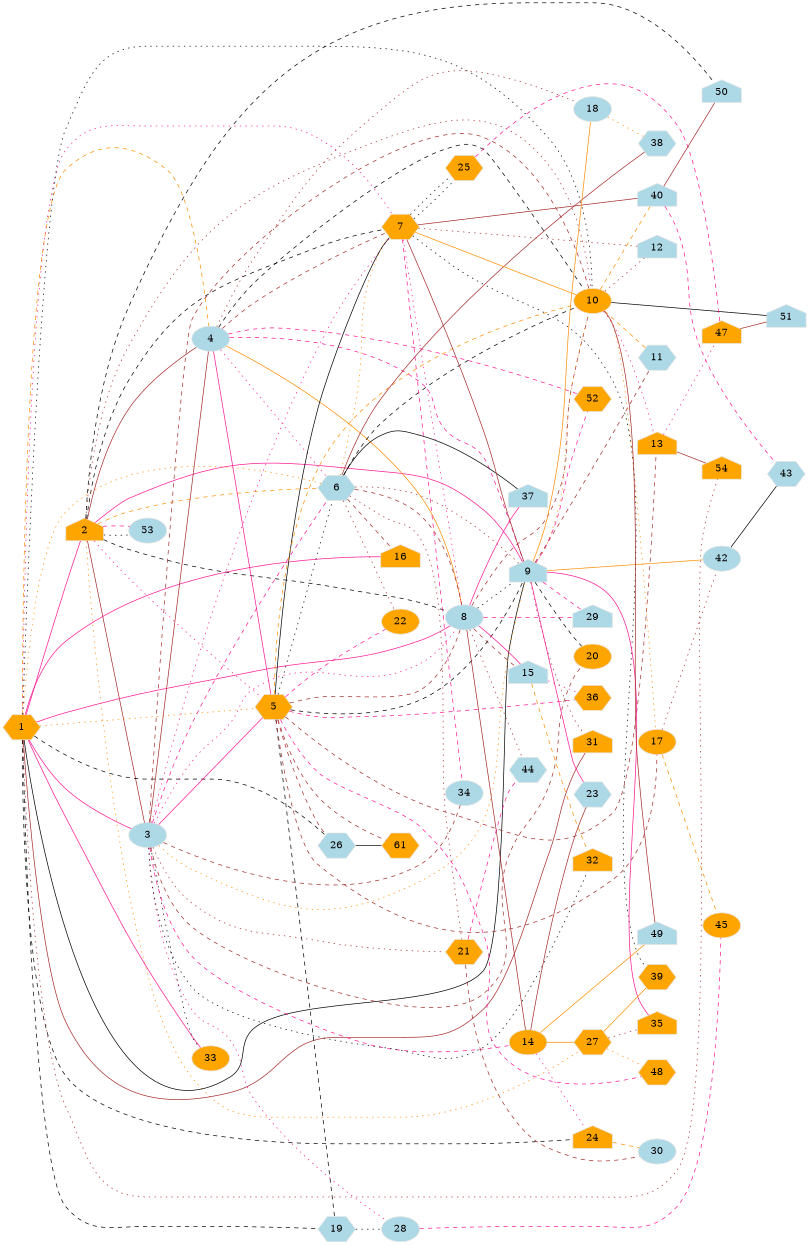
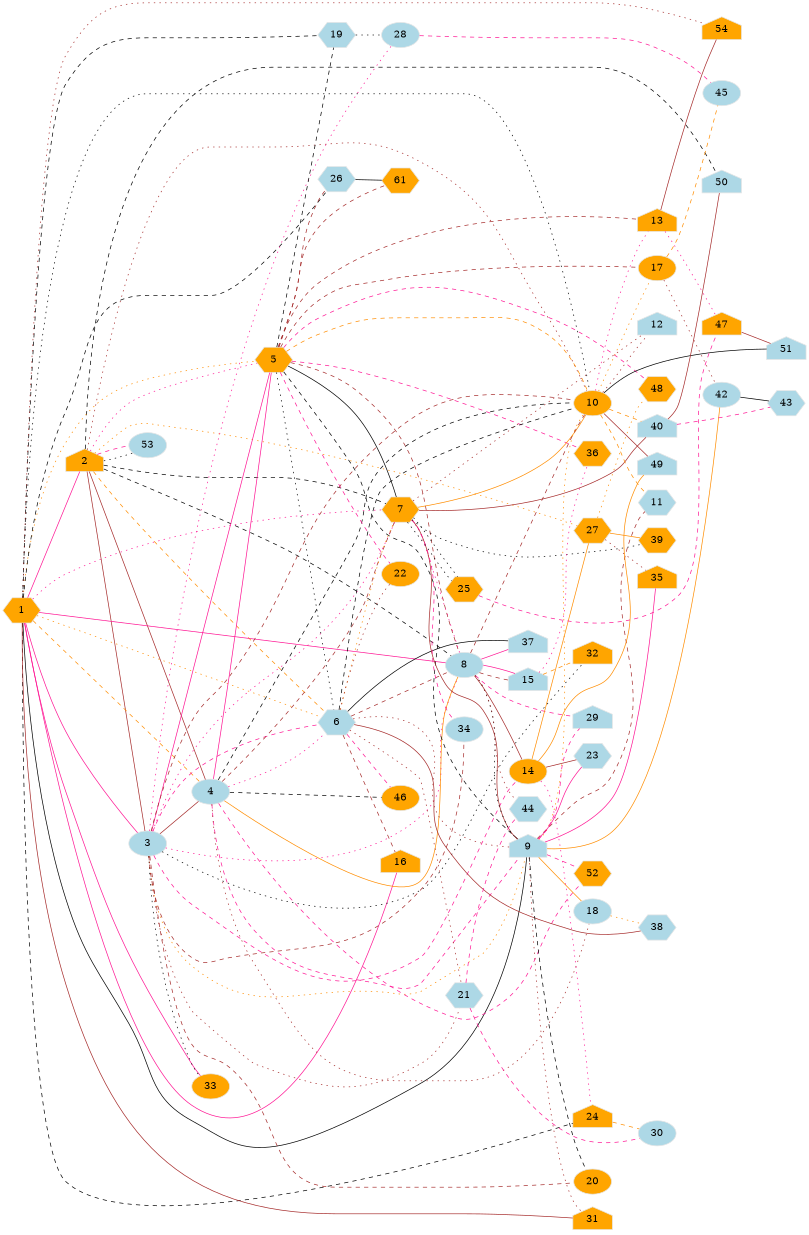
(332, 467) -> none
none -> (400, 798)
(722, 925) -> (722, 93)
(464, 952) -> (464, 995)
(507, 1109) -> (533, 1107)
